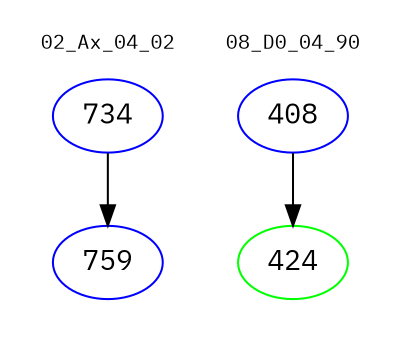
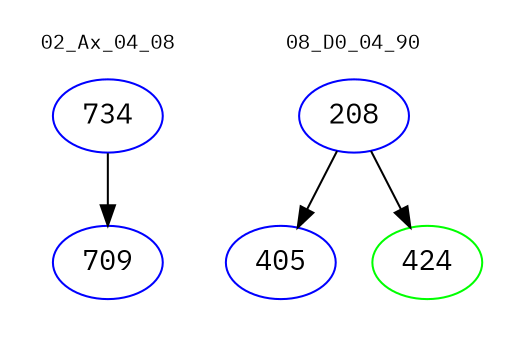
(109, 44) -> (109, 44)
(293, 116) -> (354, 116)
(108, 262) -> (108, 262)
none -> (281, 262)
